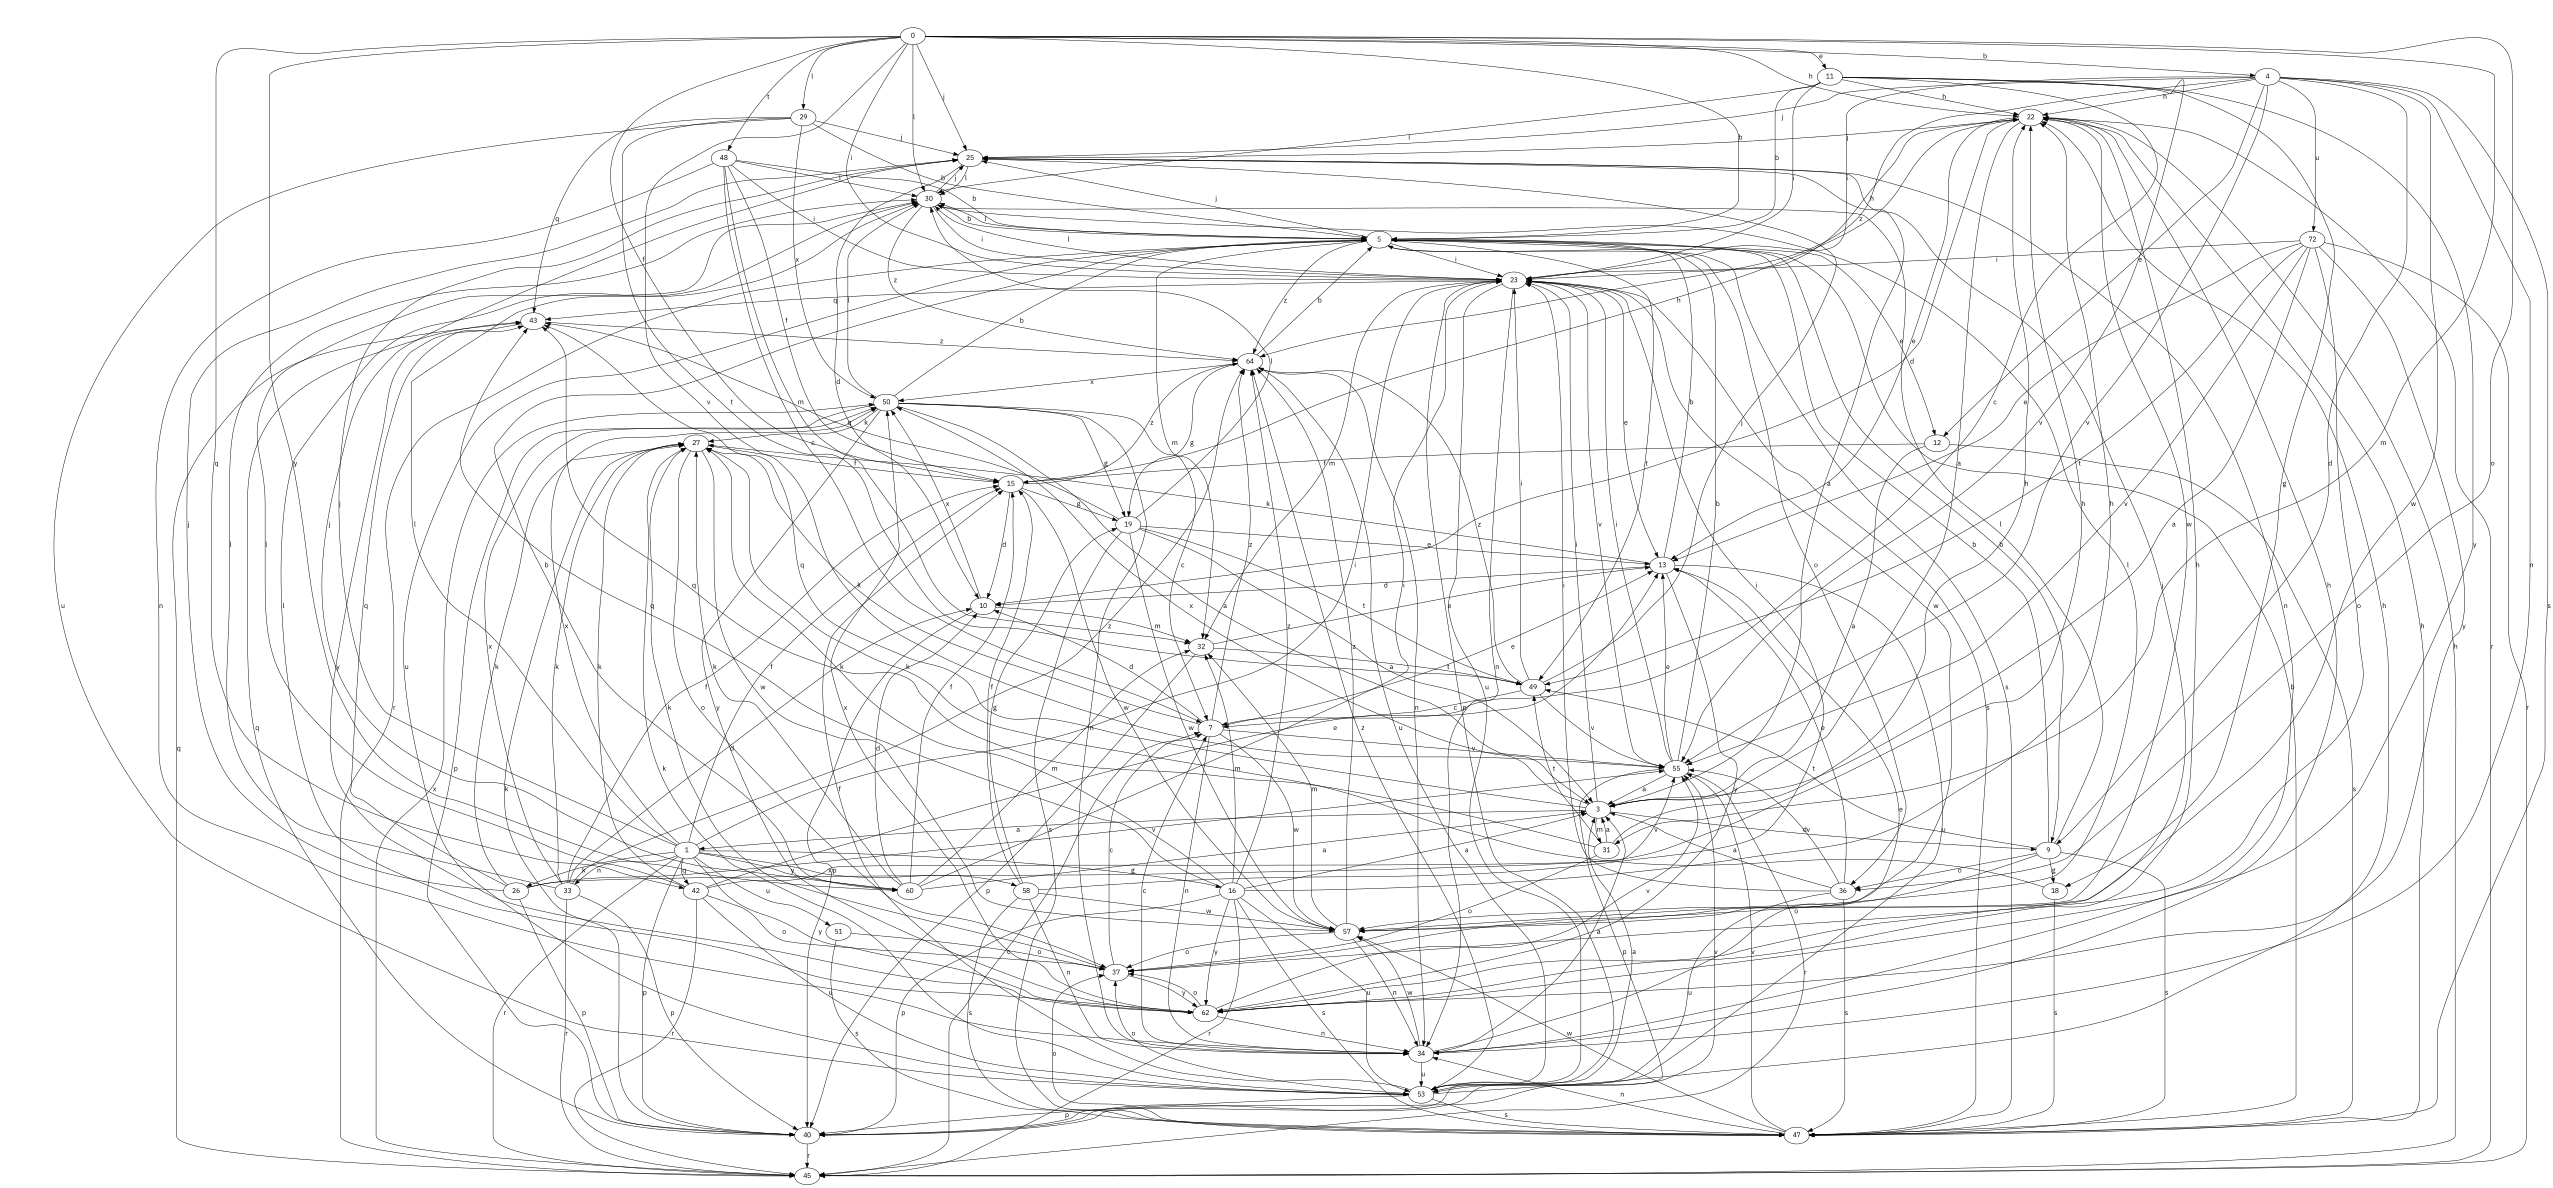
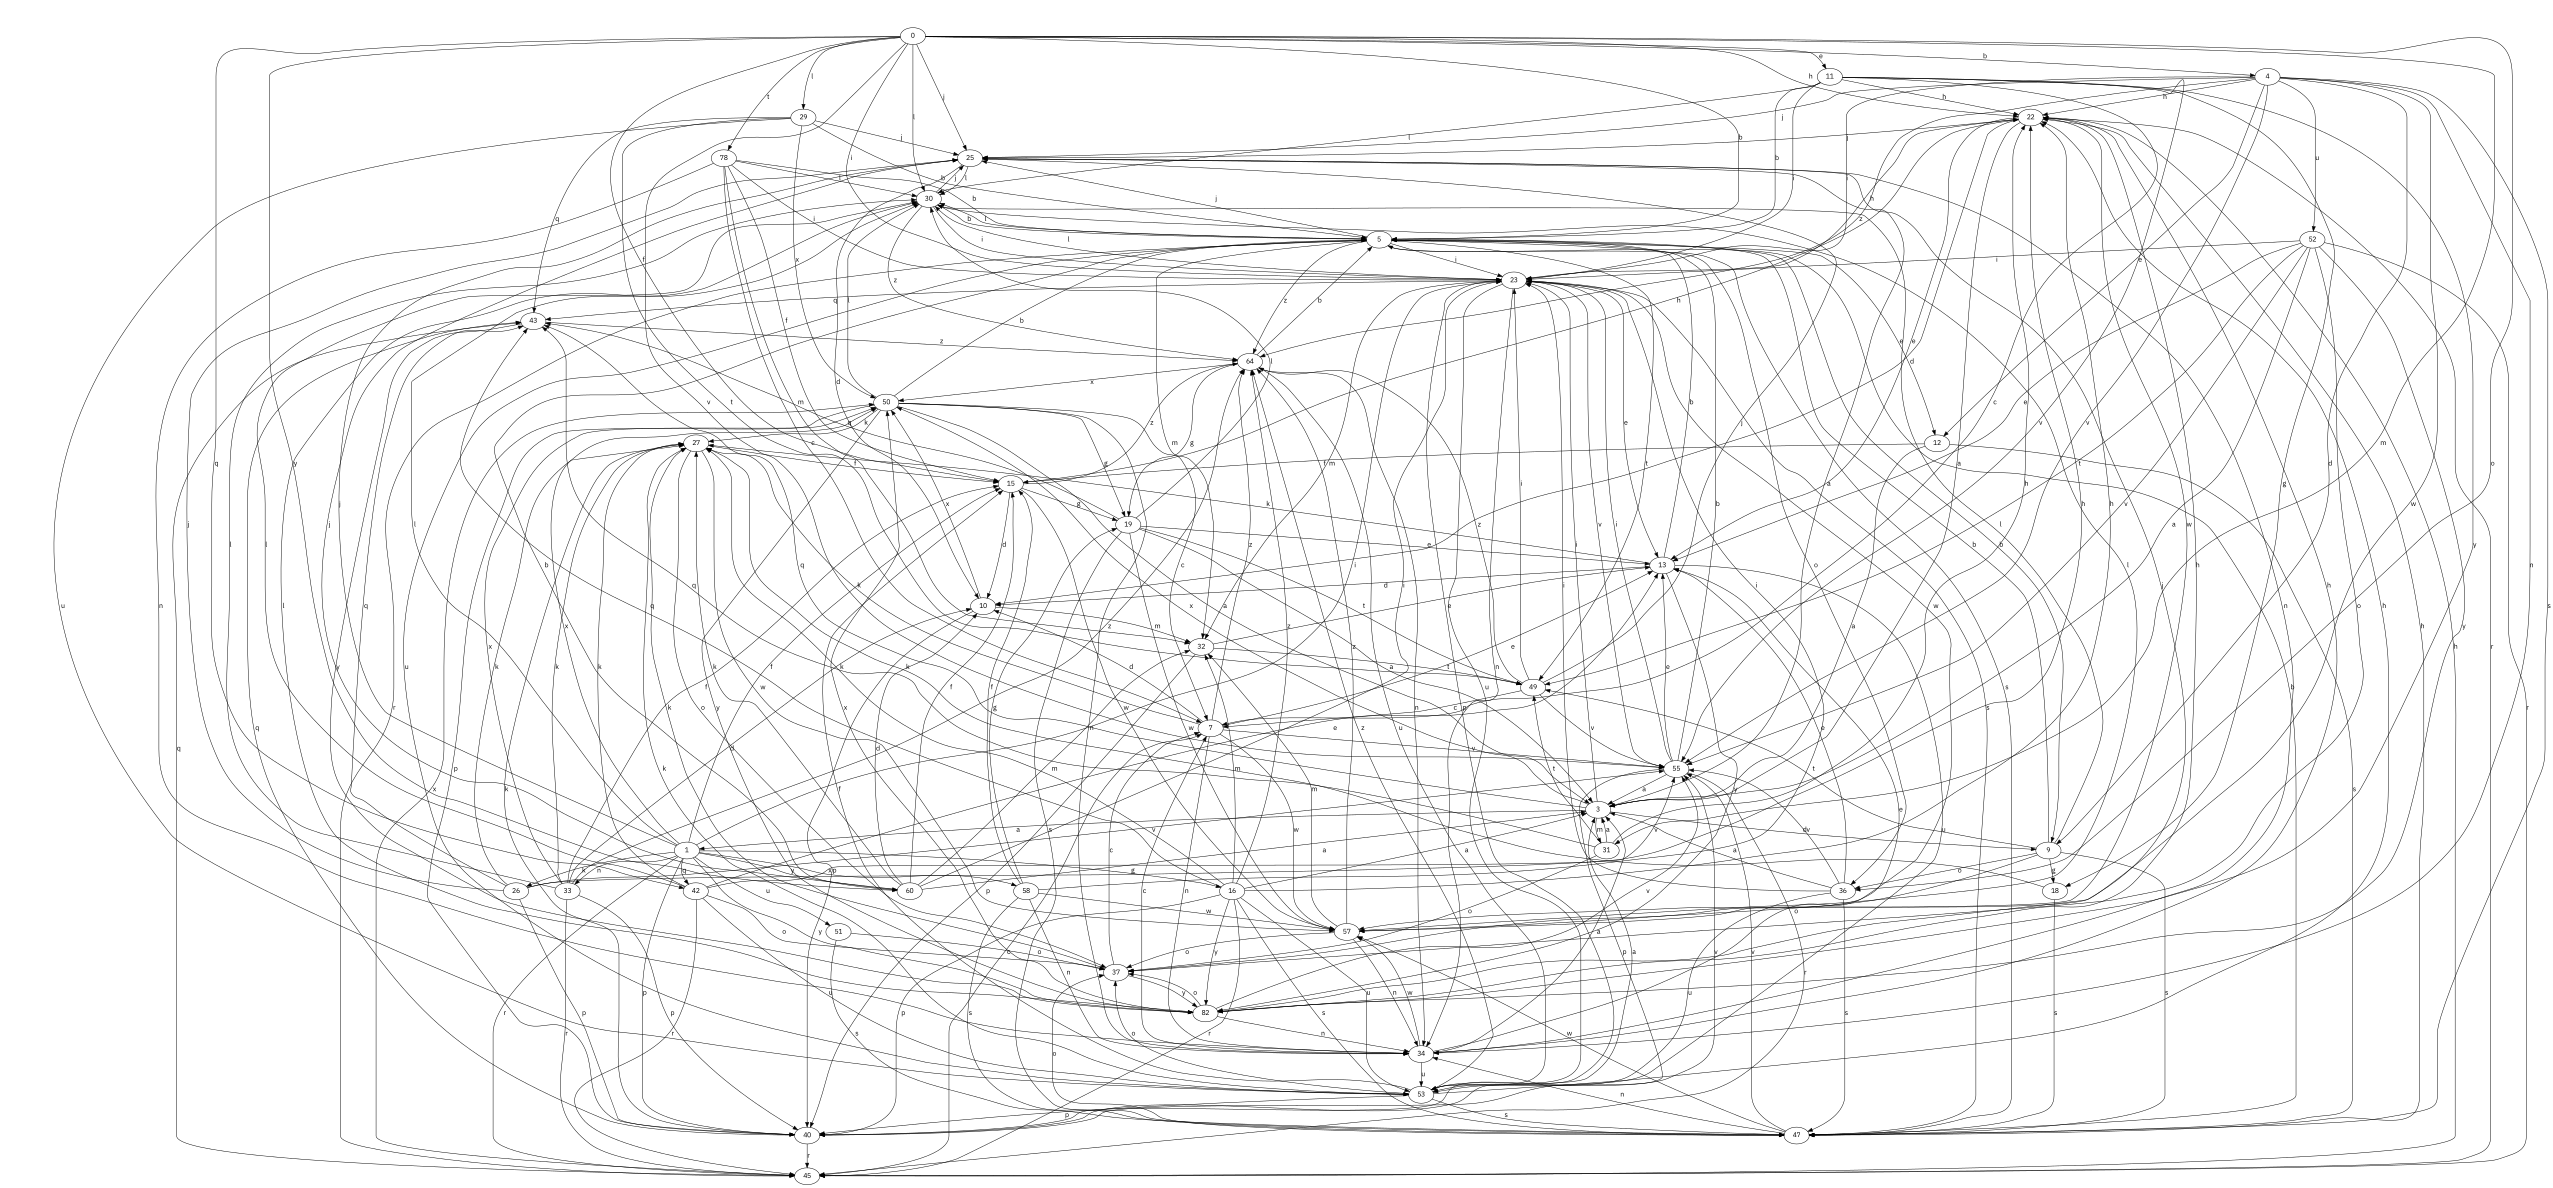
(724, 158) -> (724, 158)
(2312, 240) -> (2312, 240)
(1205, 1013) -> (1205, 1013)
